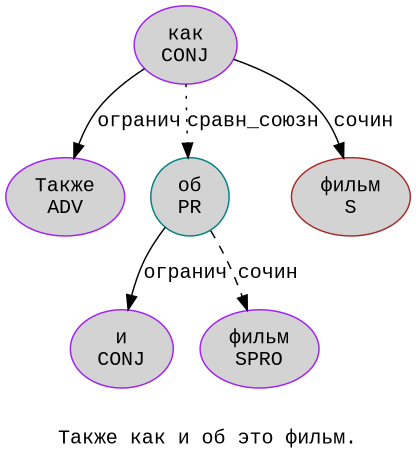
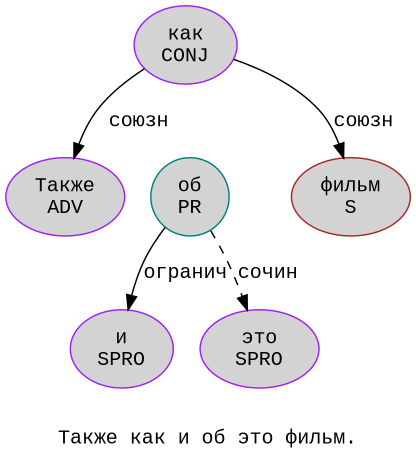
(187, 114) -> none
(139, 121) -> (139, 121)
(364, 121) -> (364, 121)
(122, 349) -> (122, 349)
(260, 349) -> (260, 349)
